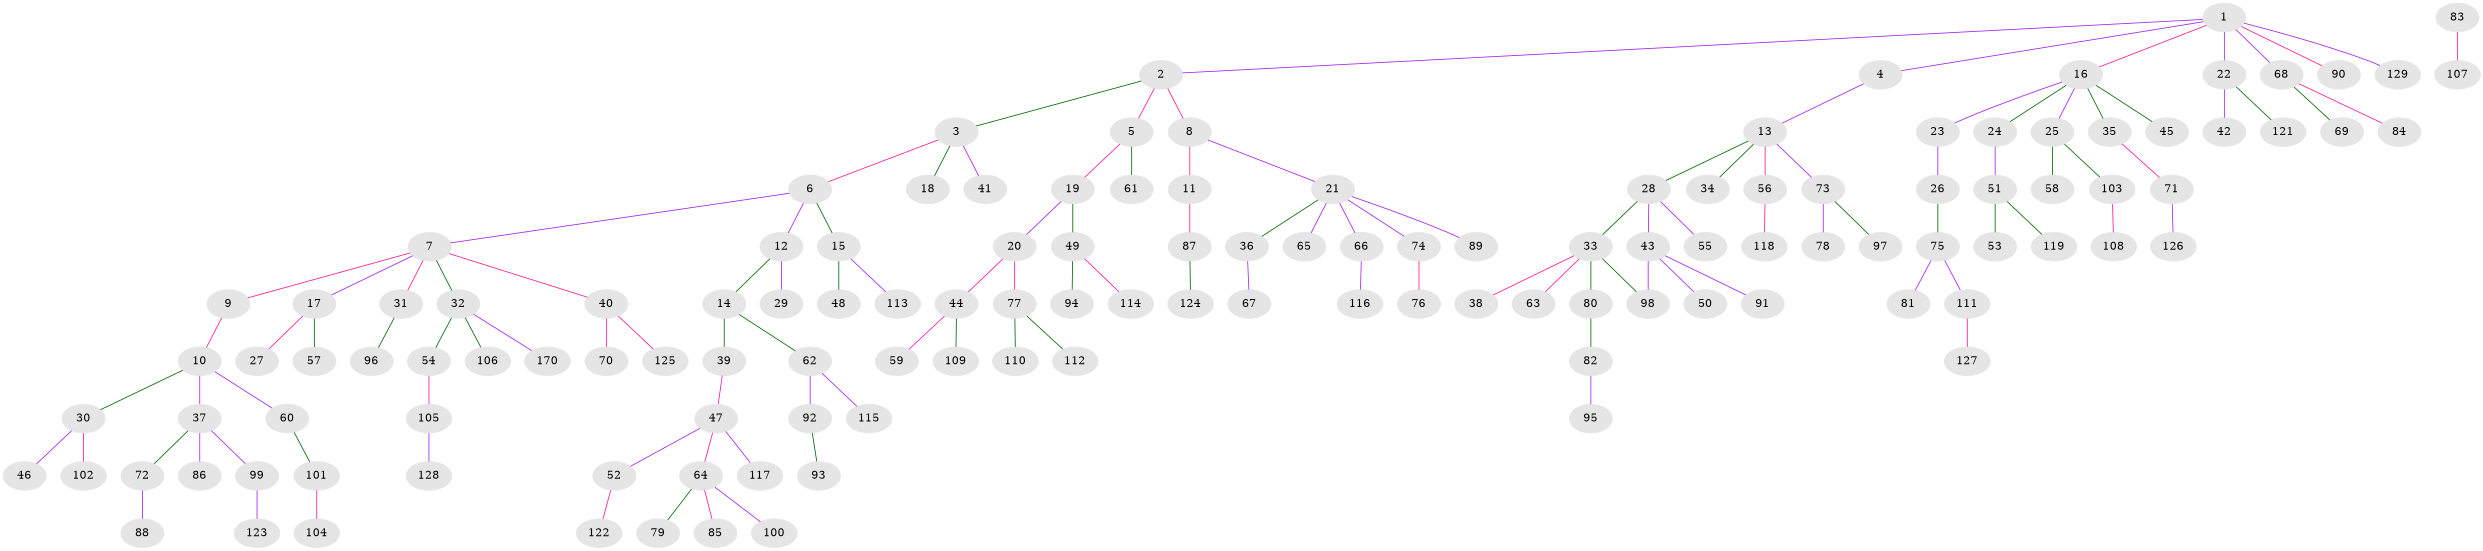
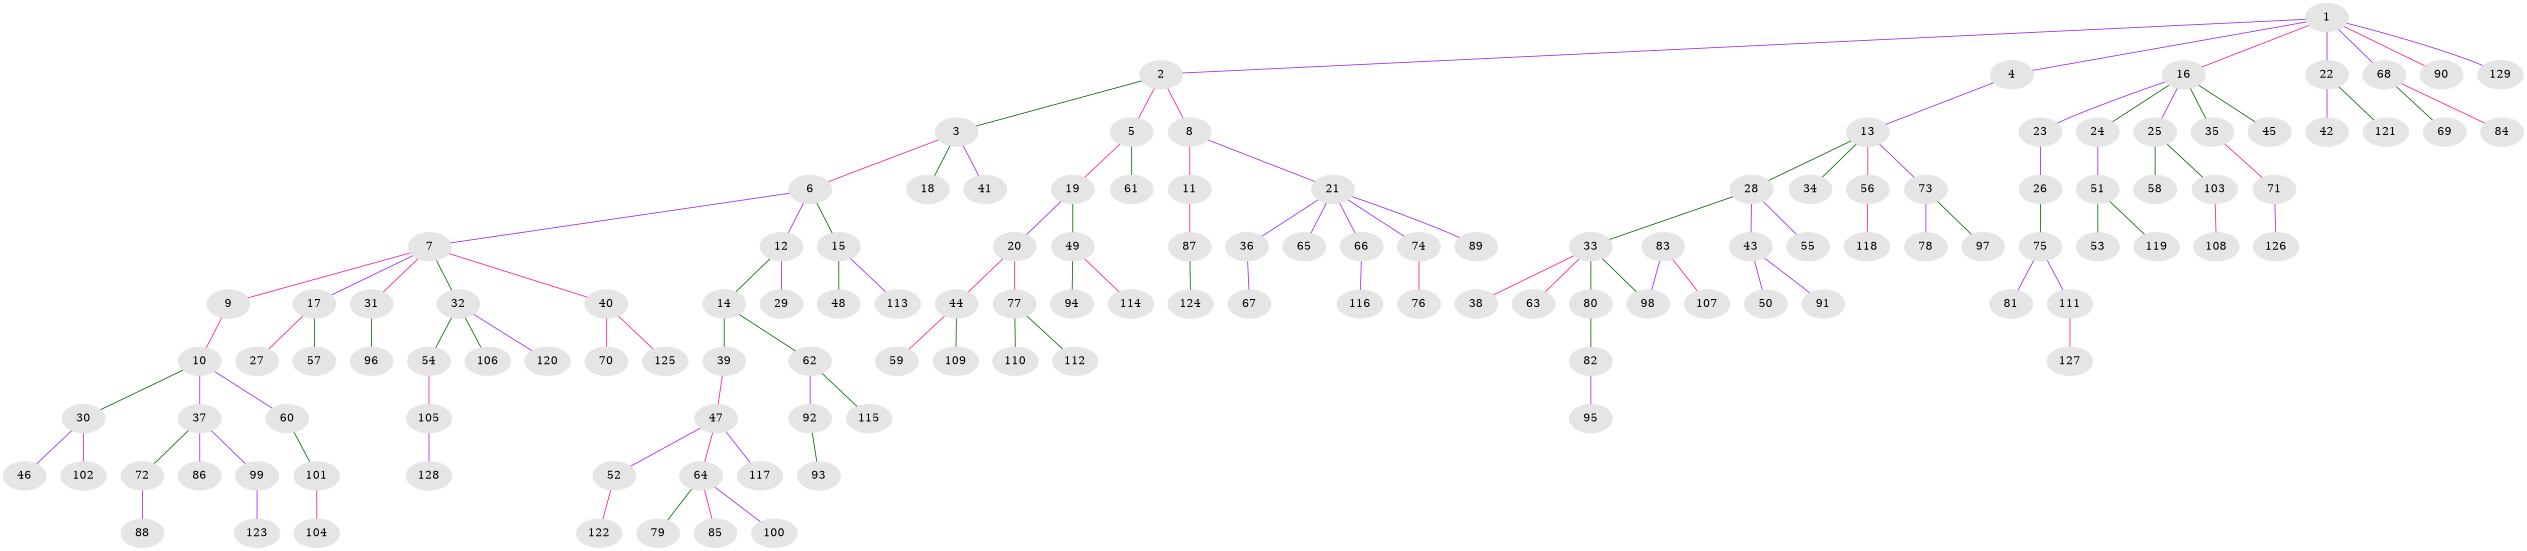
(1290, 218) -> (1290, 218)
(1648, 275) -> (1656, 275)
(548, 361) -> (548, 361)
(840, 390) -> (840, 390)
